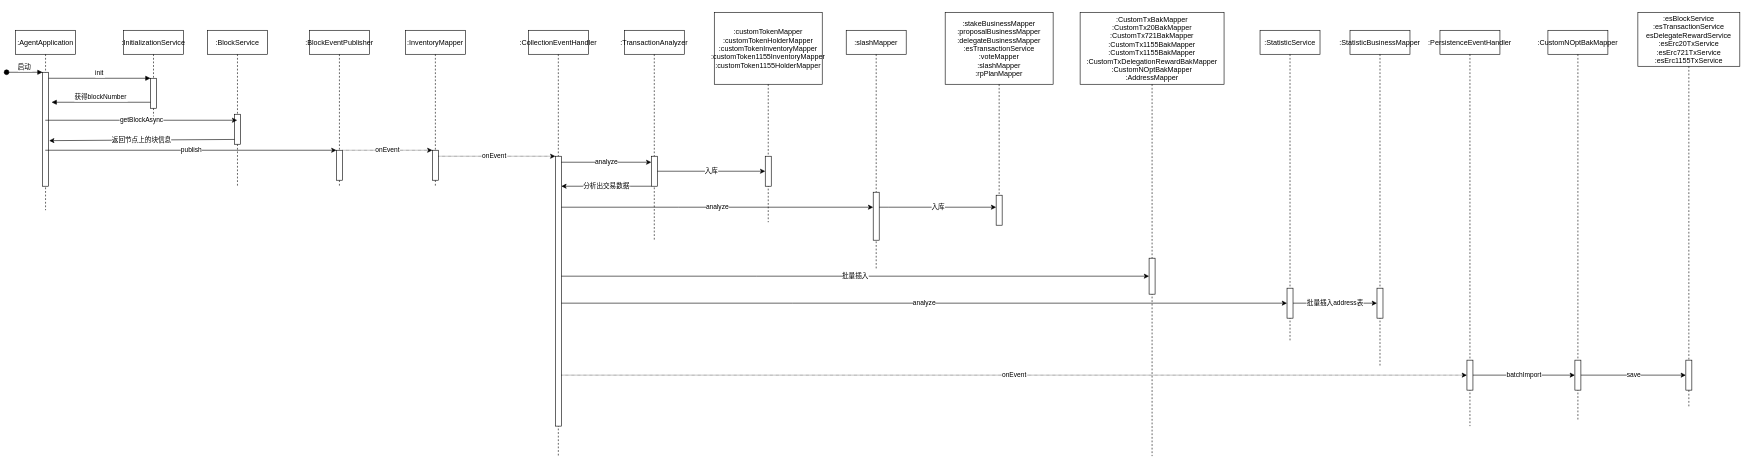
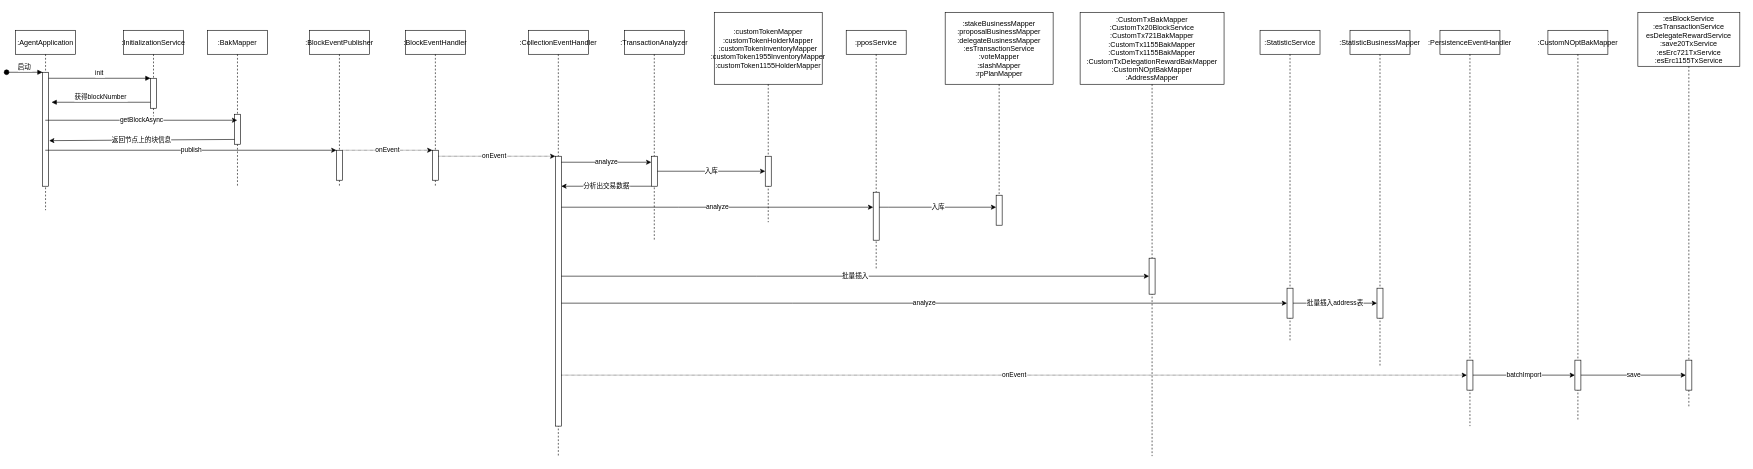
(1152, 19) -> (1152, 19)
(1689, 19) -> (1689, 19)
(768, 32) -> (768, 32)
(237, 43) -> (237, 43)
(435, 43) -> (435, 43)
(876, 43) -> (876, 43)
